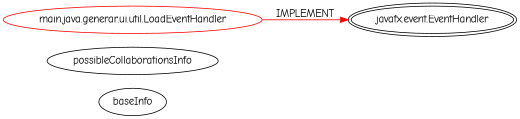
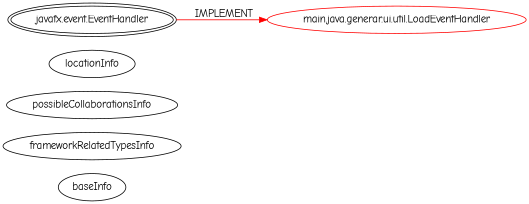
(301, 20) -> (218, 20)
none -> (92, 64)
none -> (92, 146)
